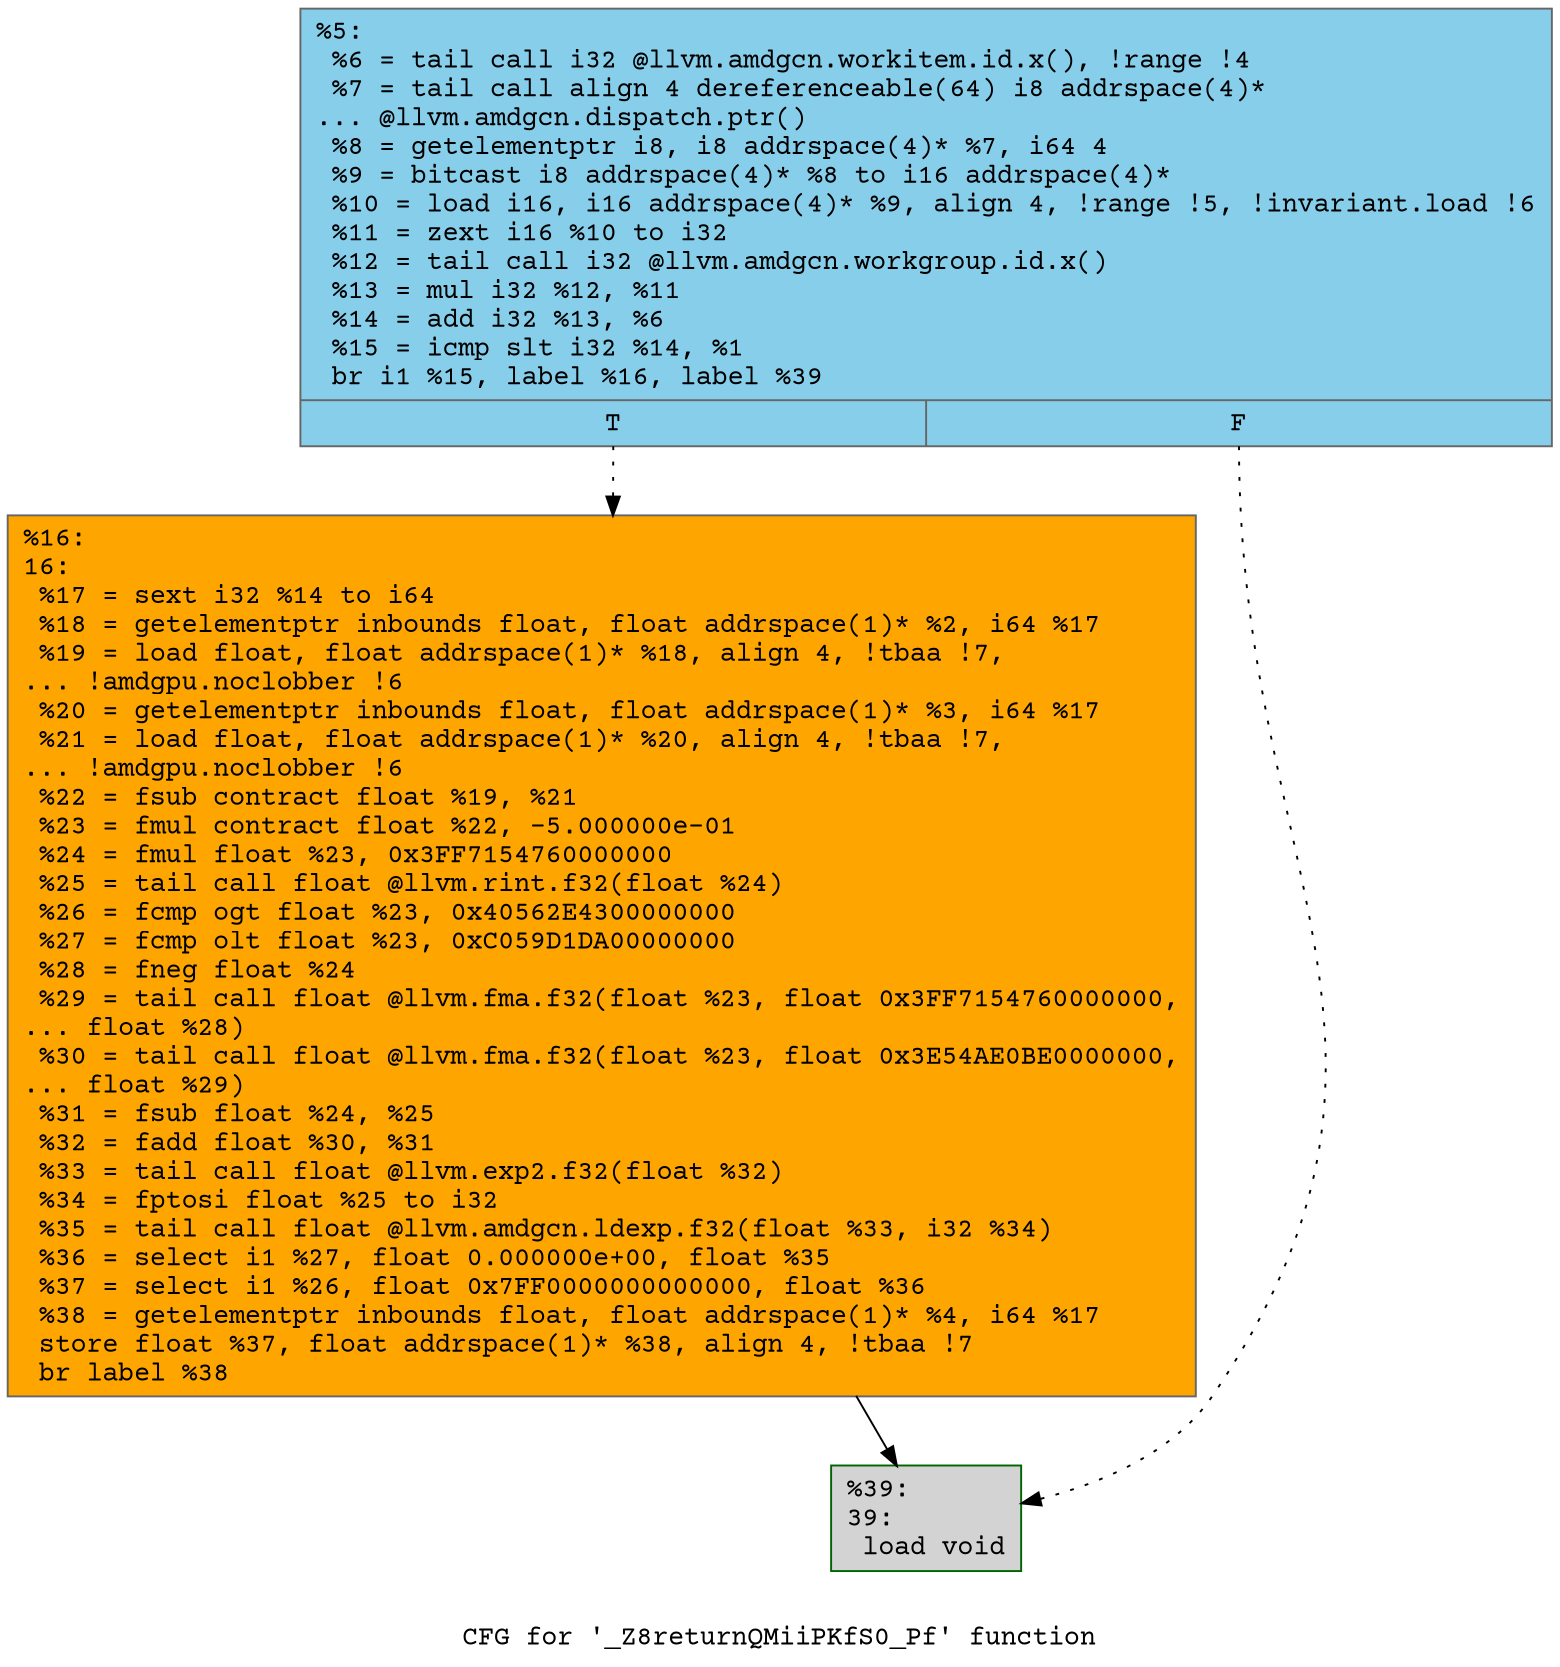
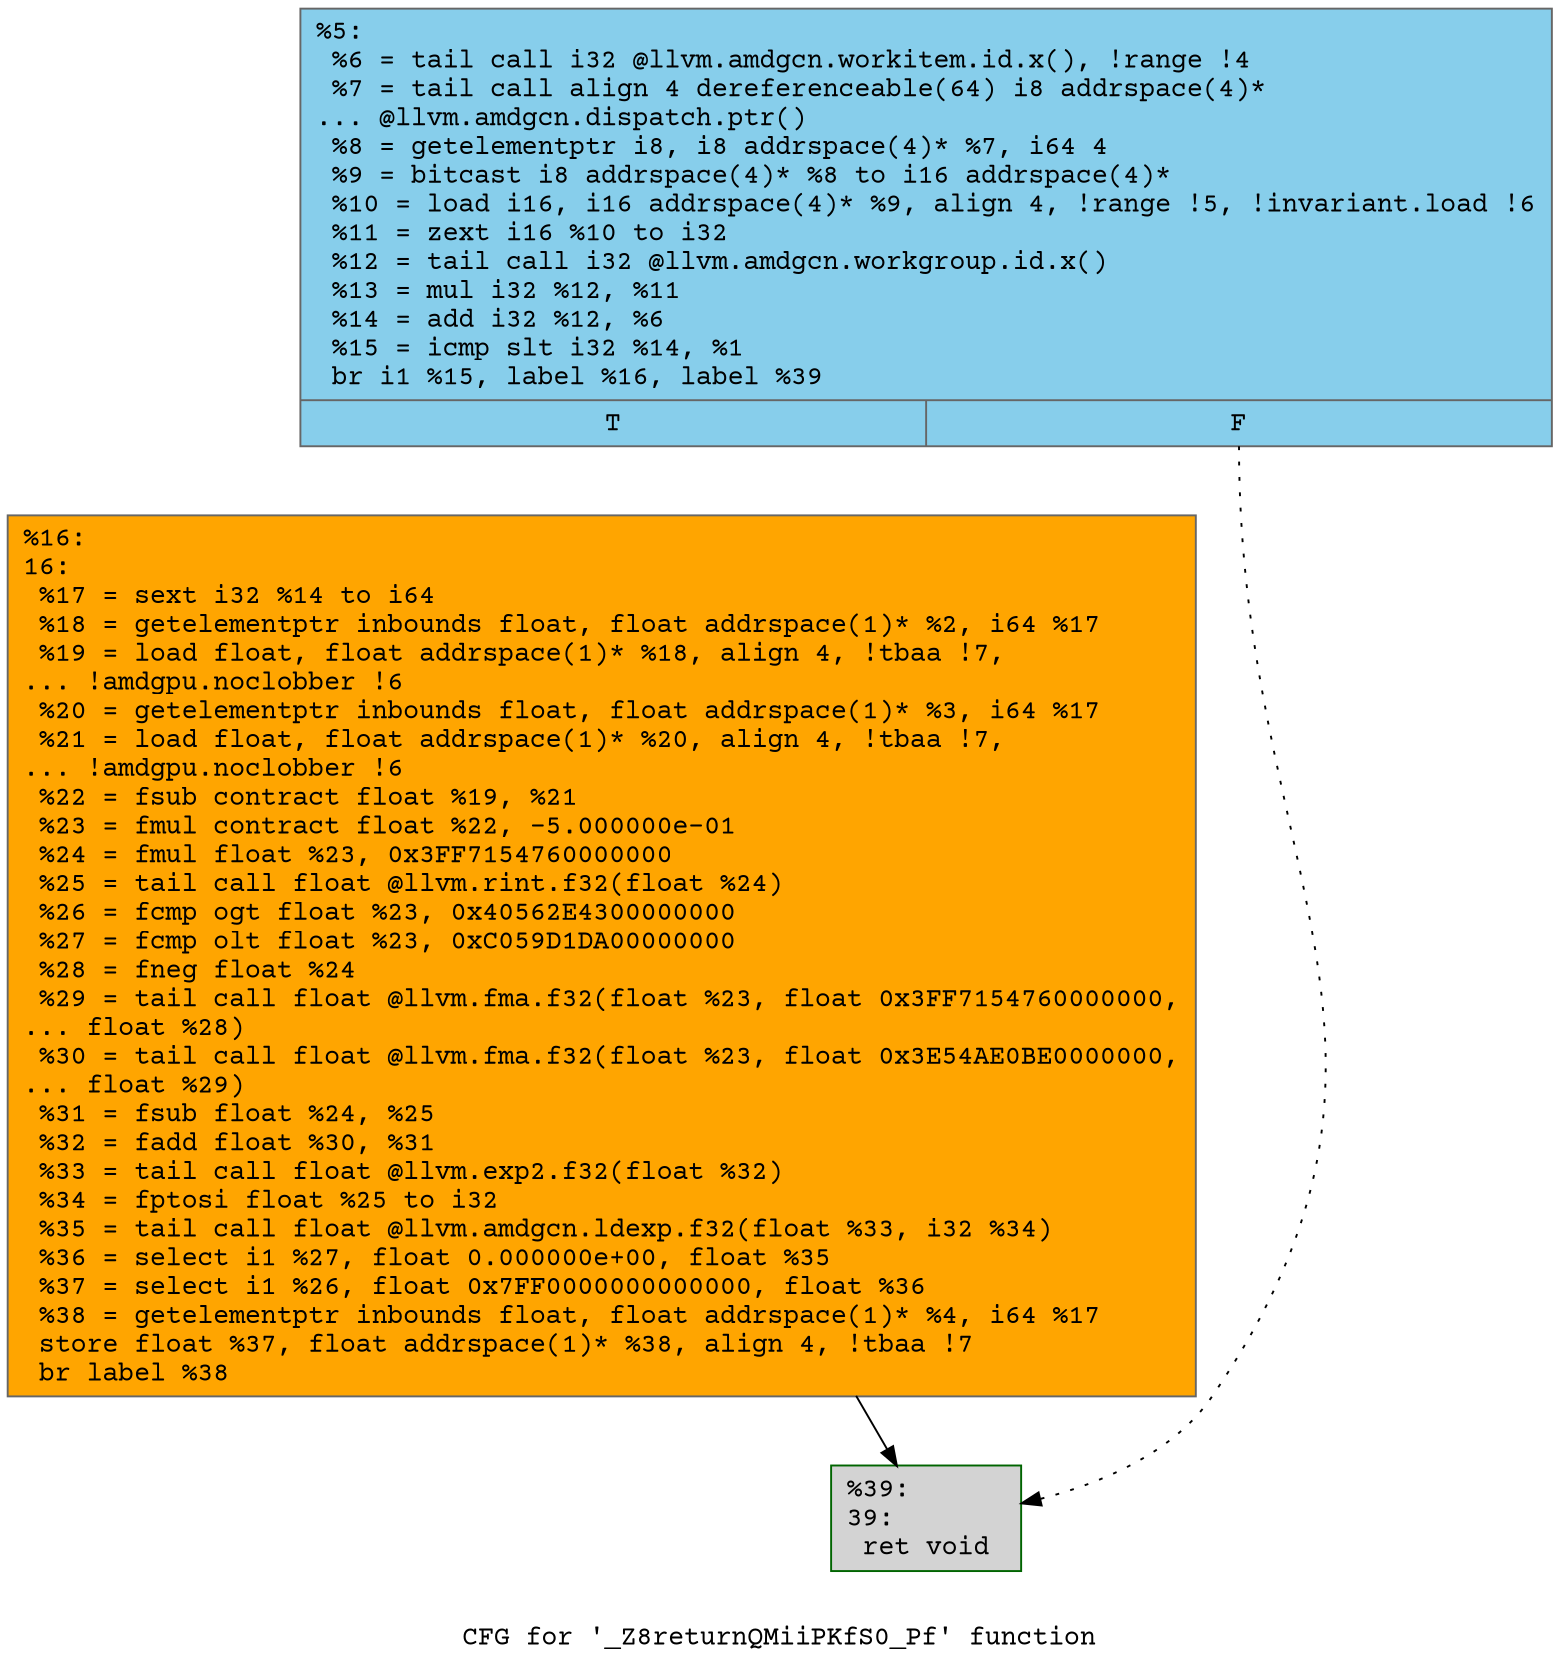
(490, 319) -> (490, 319)
(613, 471) -> none
(926, 1546) -> (918, 1546)
